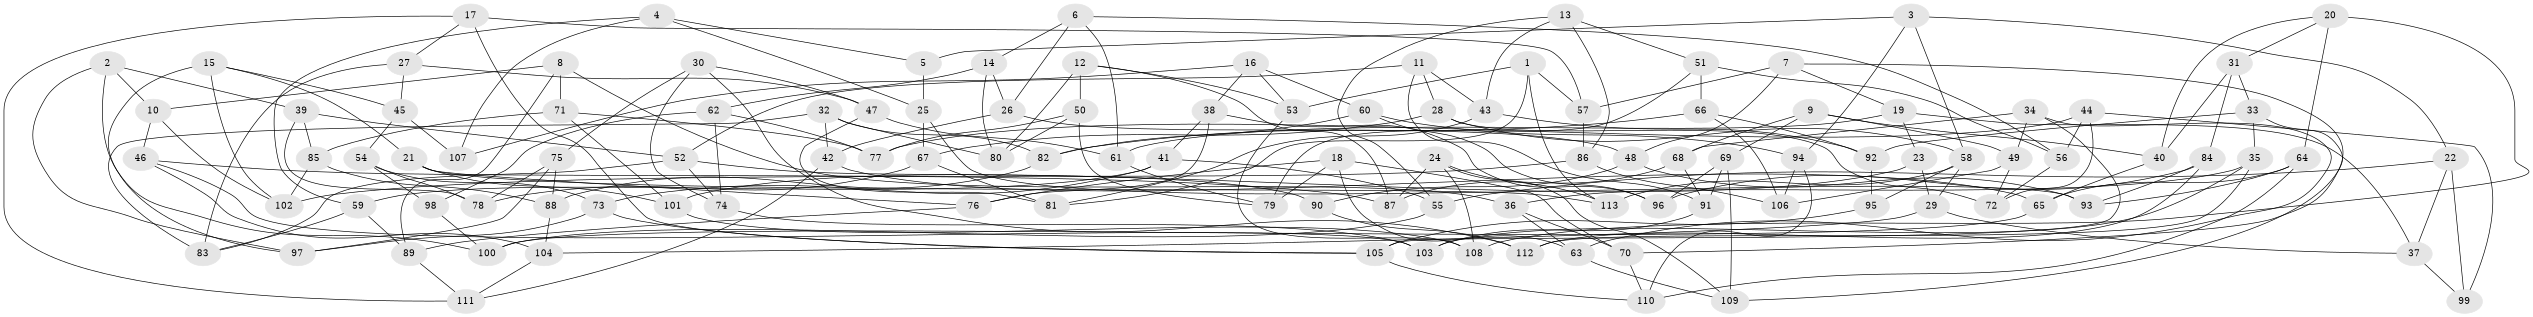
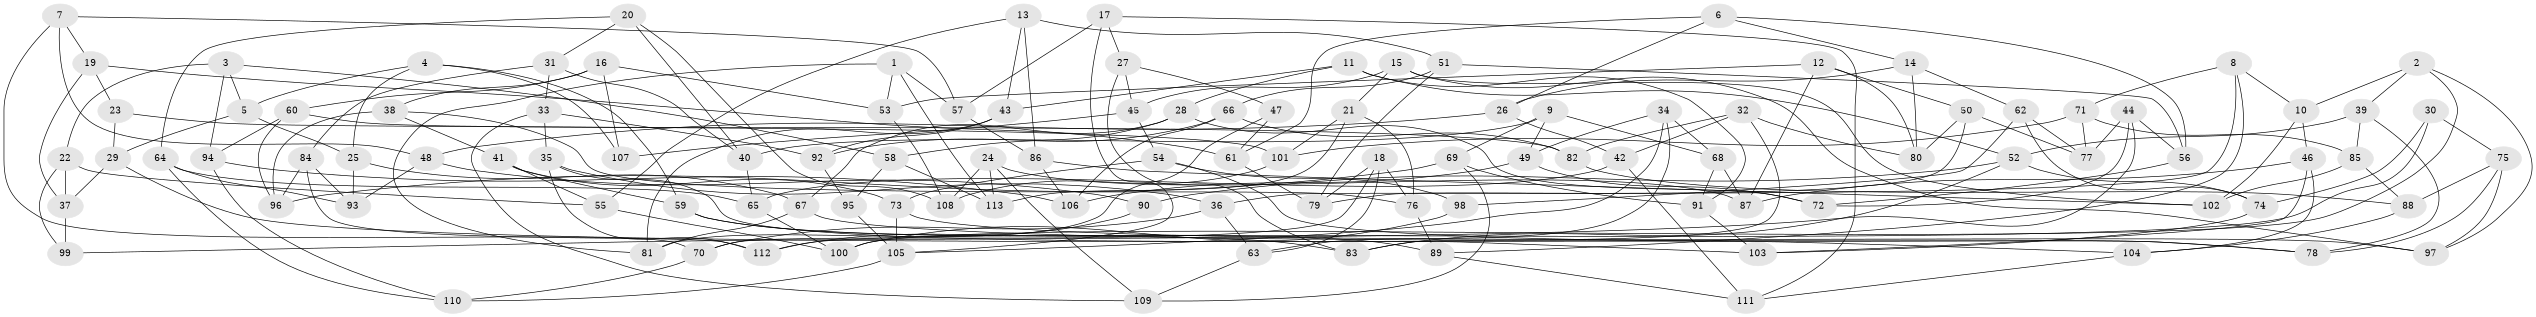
(788, 82) -> none
(1949, 182) -> (177, 132)
